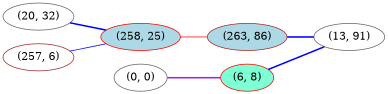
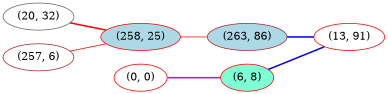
(88, 26) -> (88, 26)
(349, 37) -> (349, 37)
(88, 47) -> (88, 47)
(141, 78) -> (141, 78)
